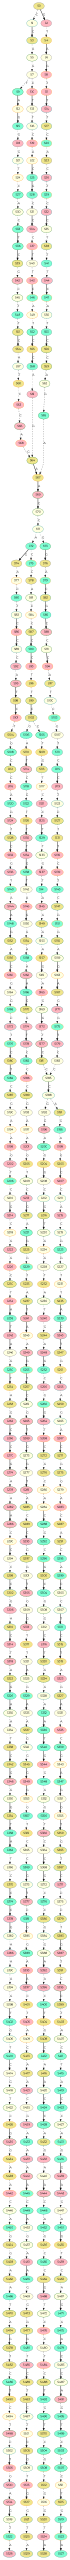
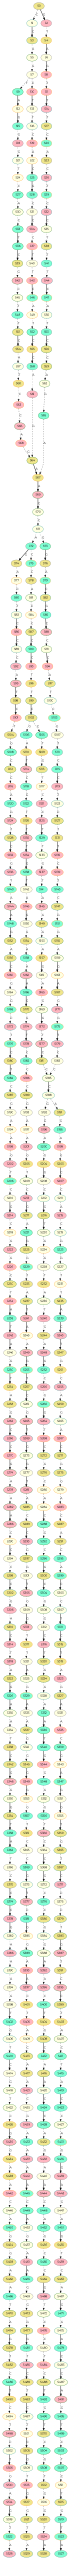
(61, 2331) -> (61, 2331)
